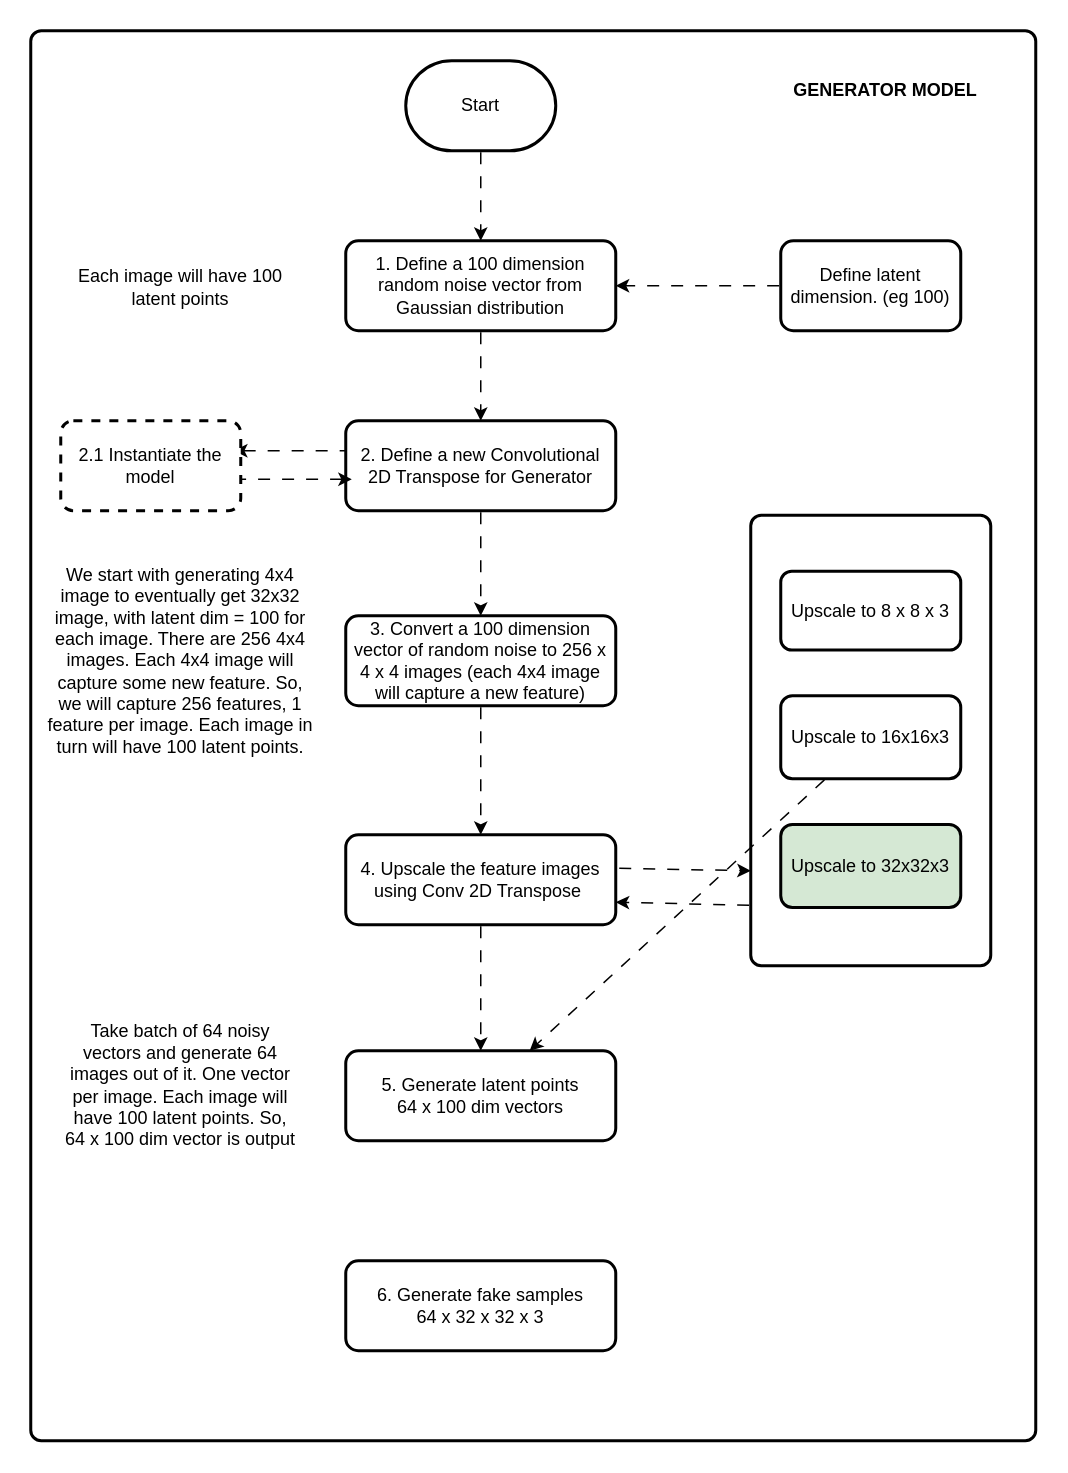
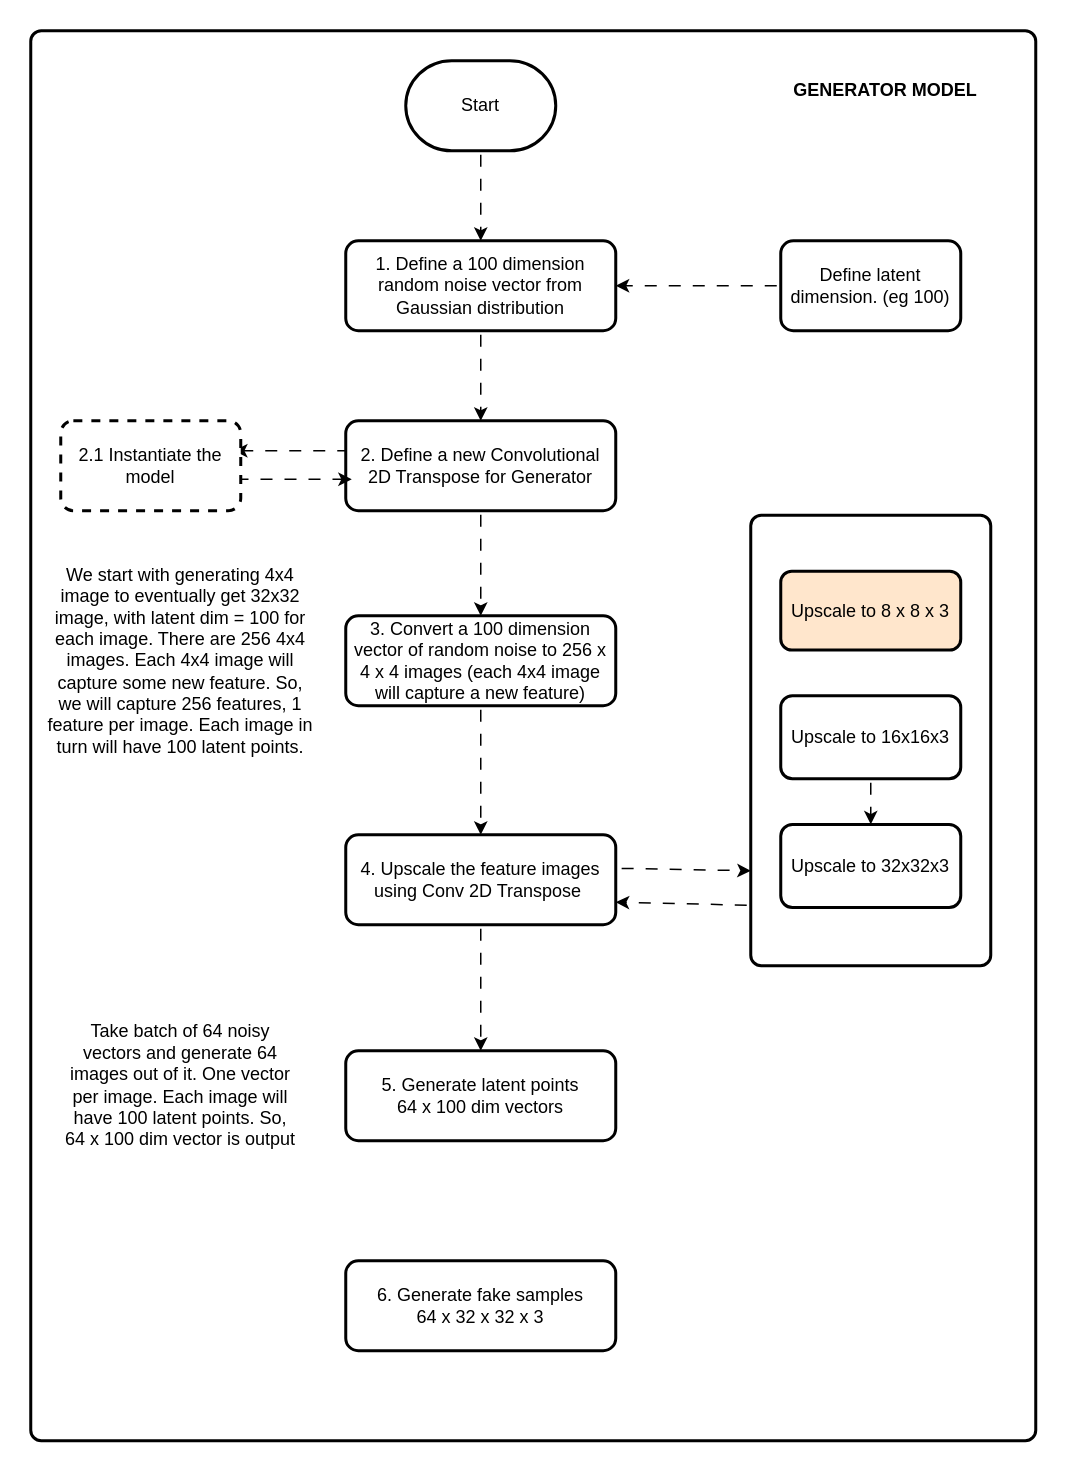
(181, 287) -> none
(871, 611) -> (871, 611)
(773, 827) -> (871, 788)
(871, 866) -> (871, 866)
